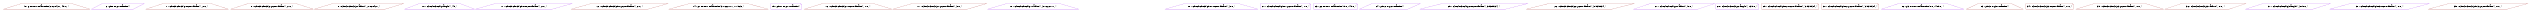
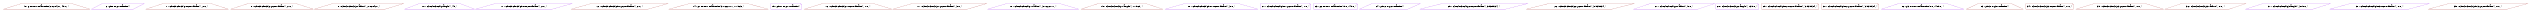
none -> (1122, 6)
